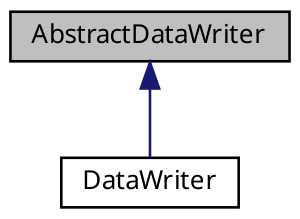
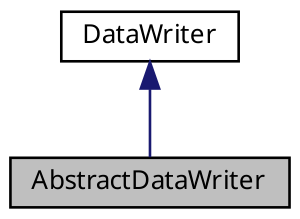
(150, 123) -> (150, 123)
